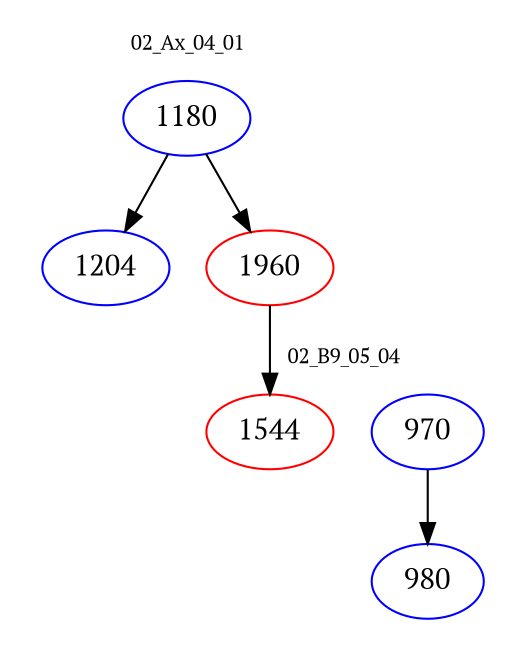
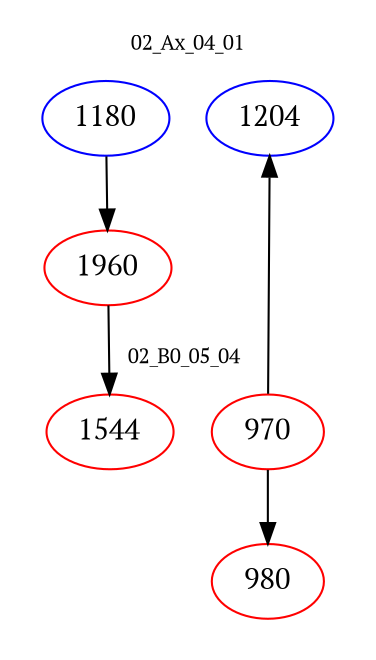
(152, 183) -> (269, 286)
(345, 358) -> (185, 358)
(428, 432) -> (268, 432)
(428, 581) -> (268, 581)
